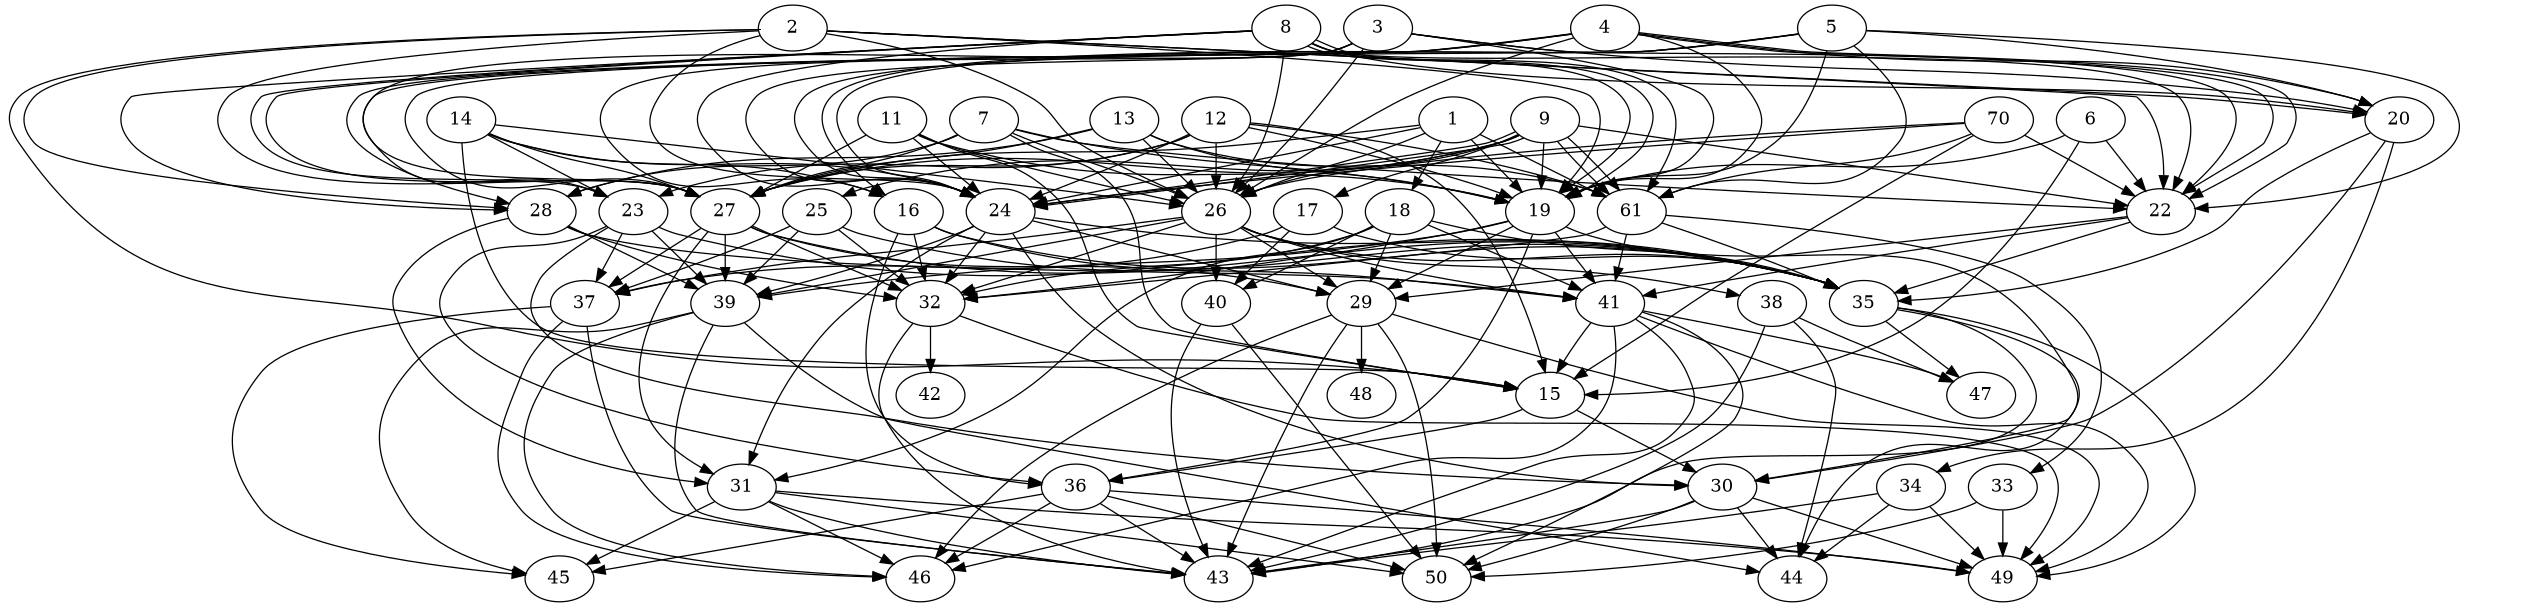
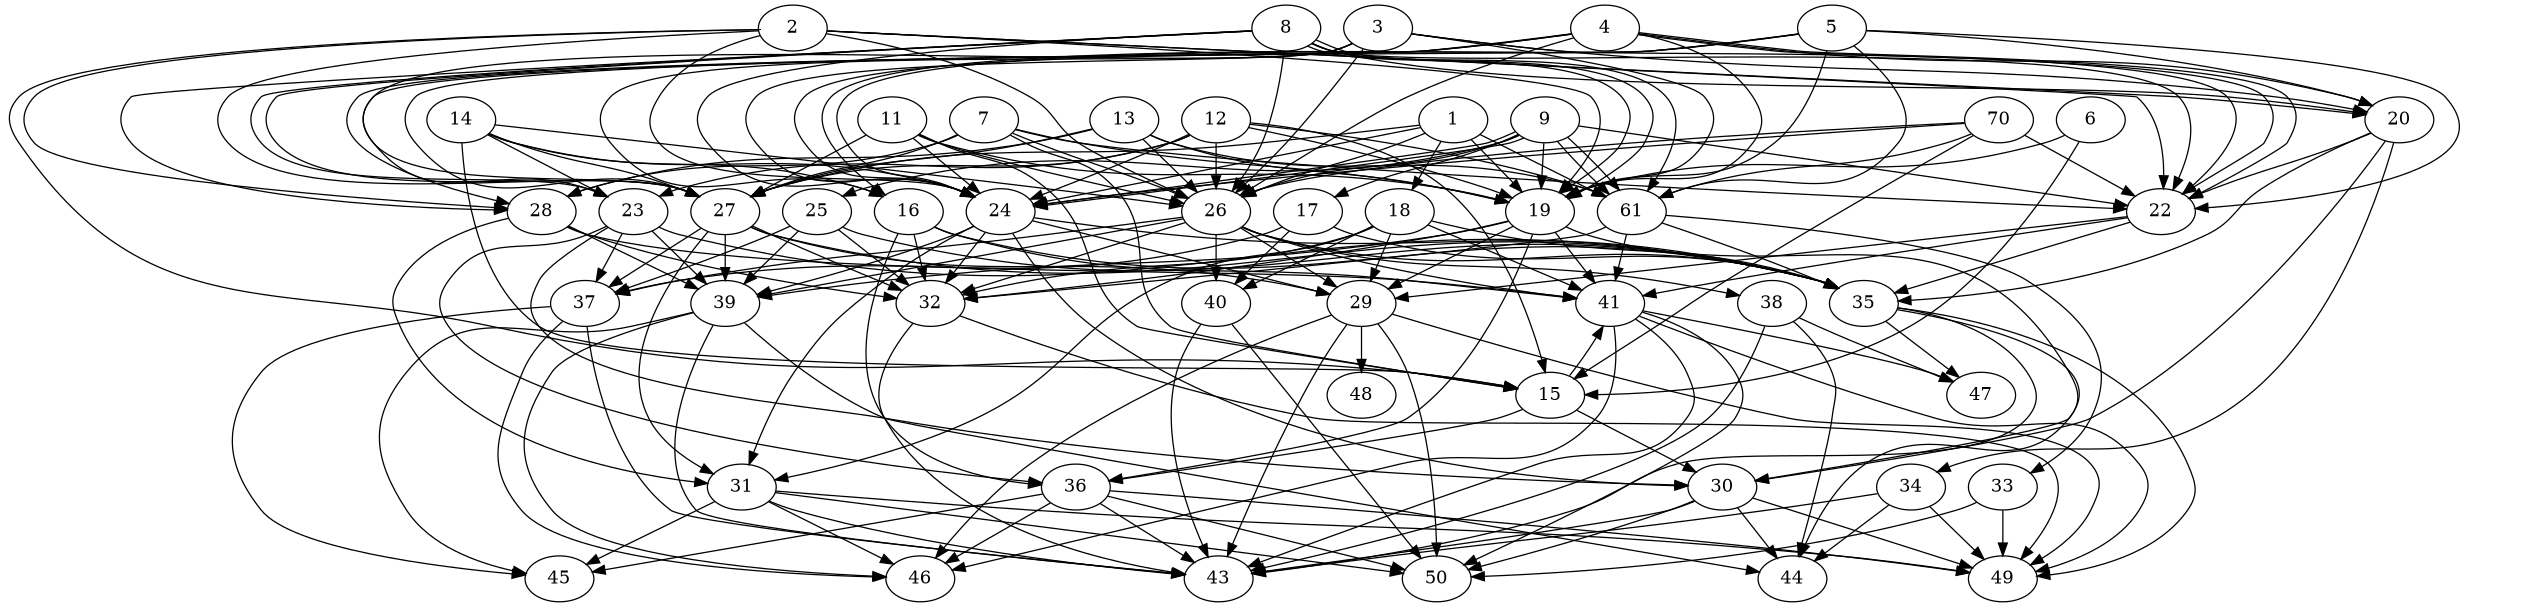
(2122, 161) -> (2286, 164)
(1142, 166) -> none
(1577, 342) -> (1584, 357)
(931, 395) -> none
